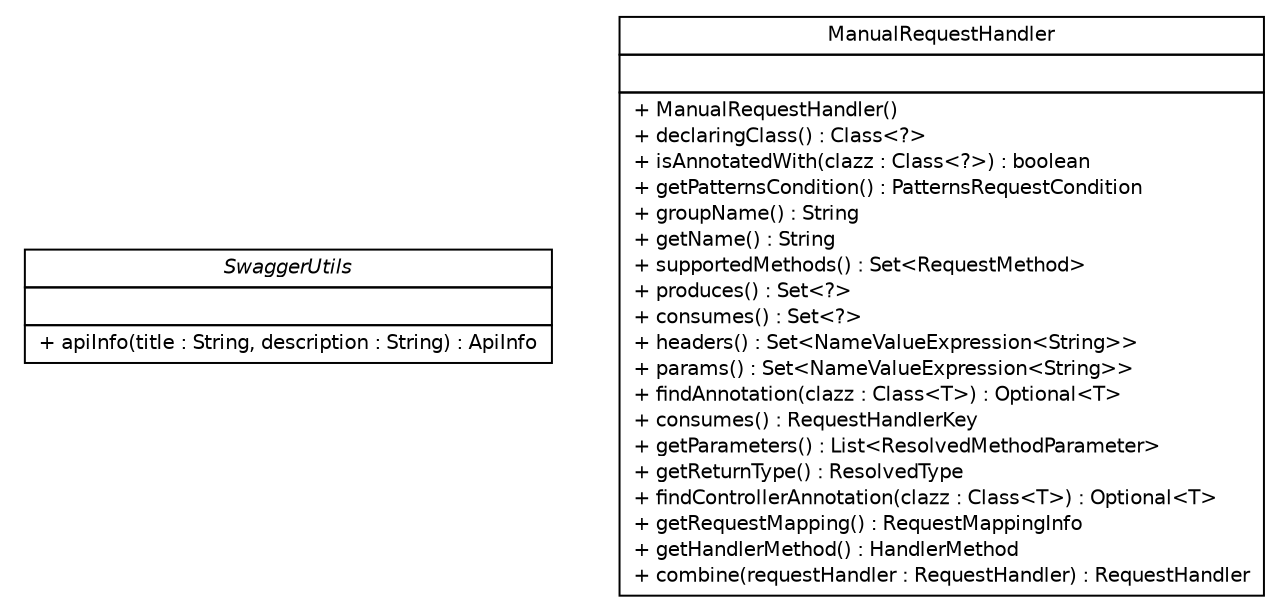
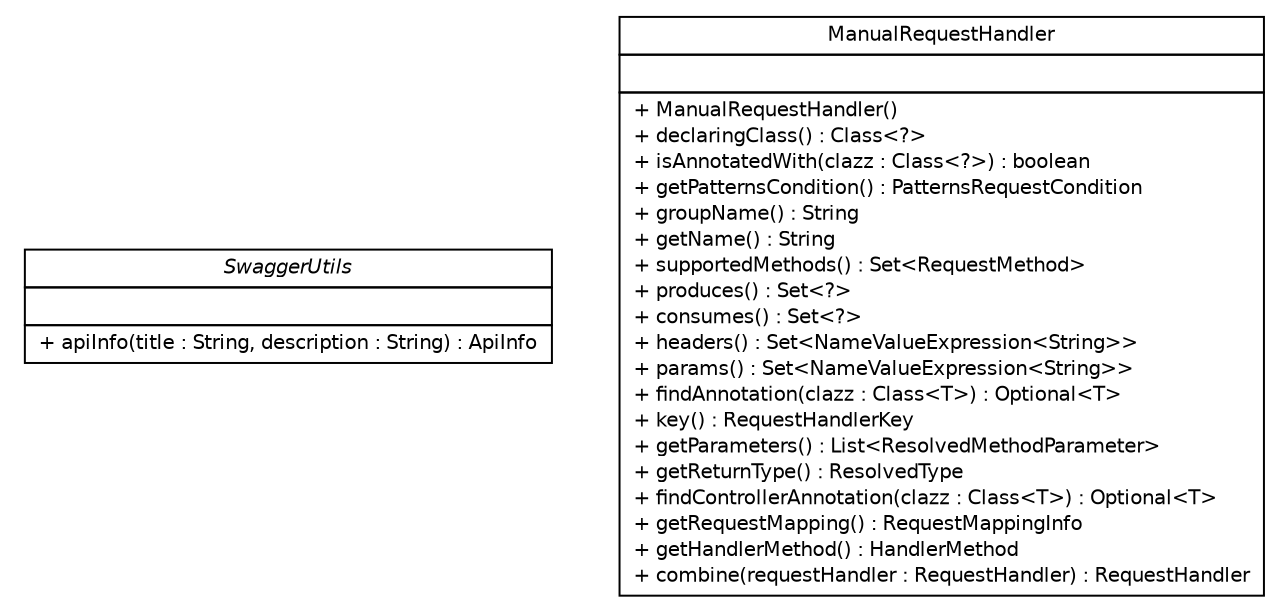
(806, 421) -> (775, 421)
